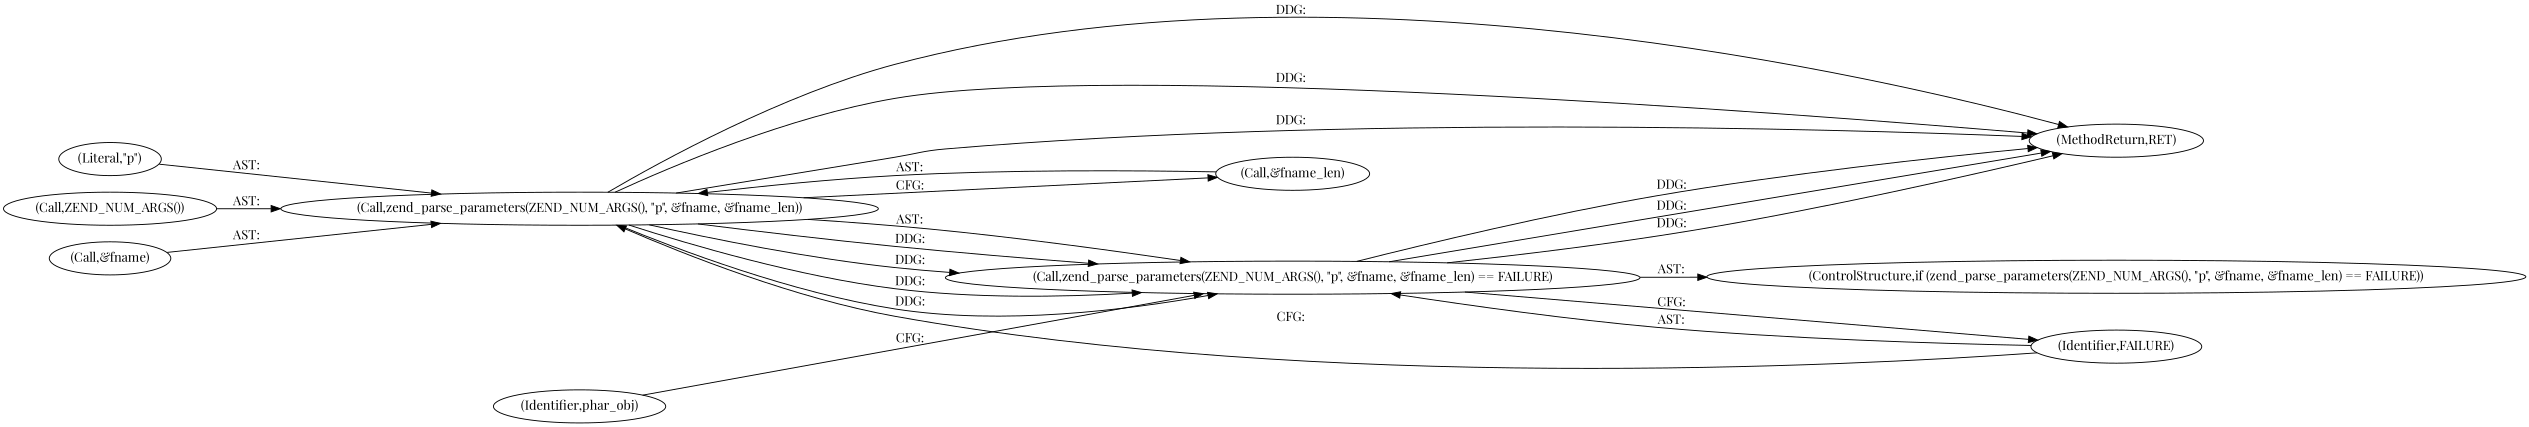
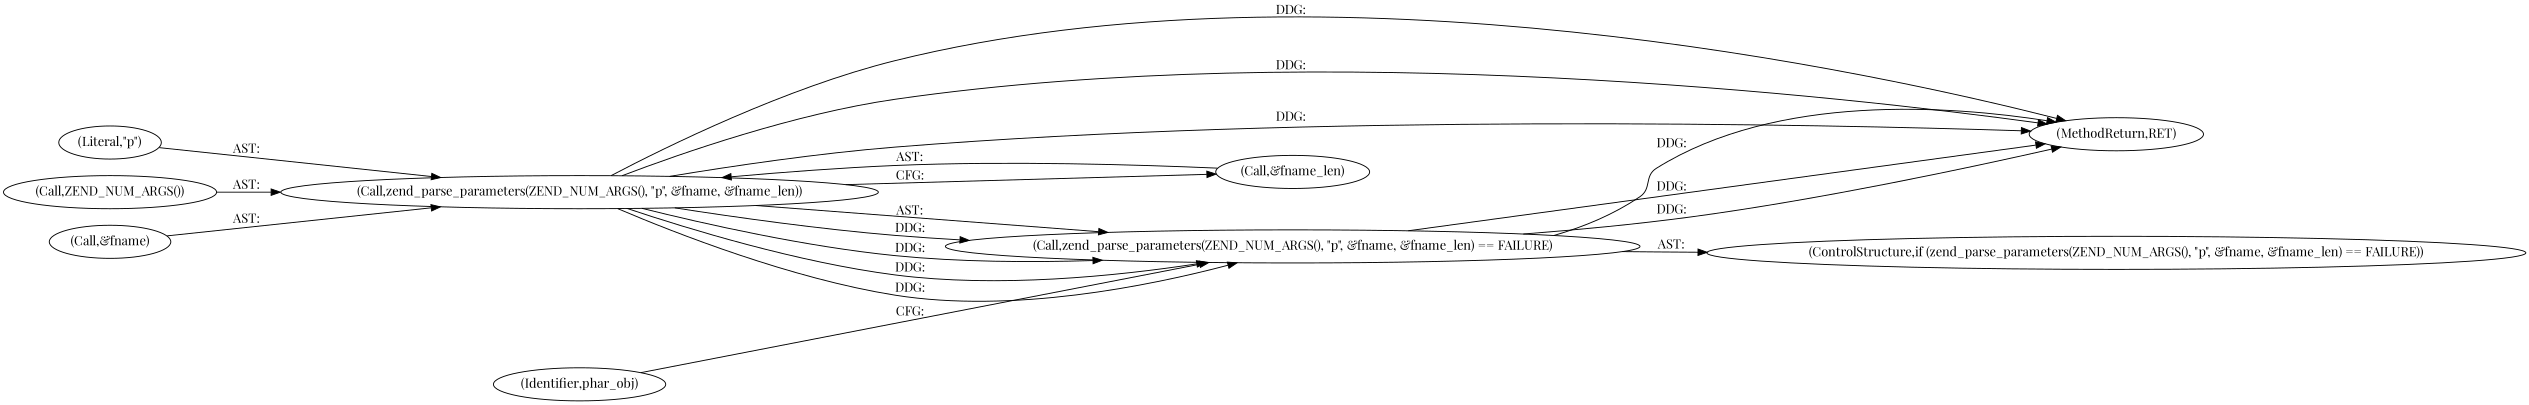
(2116, 347) -> none
